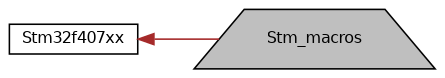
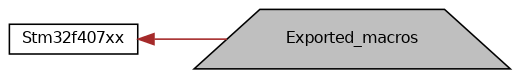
(315, 39) -> (352, 39)
